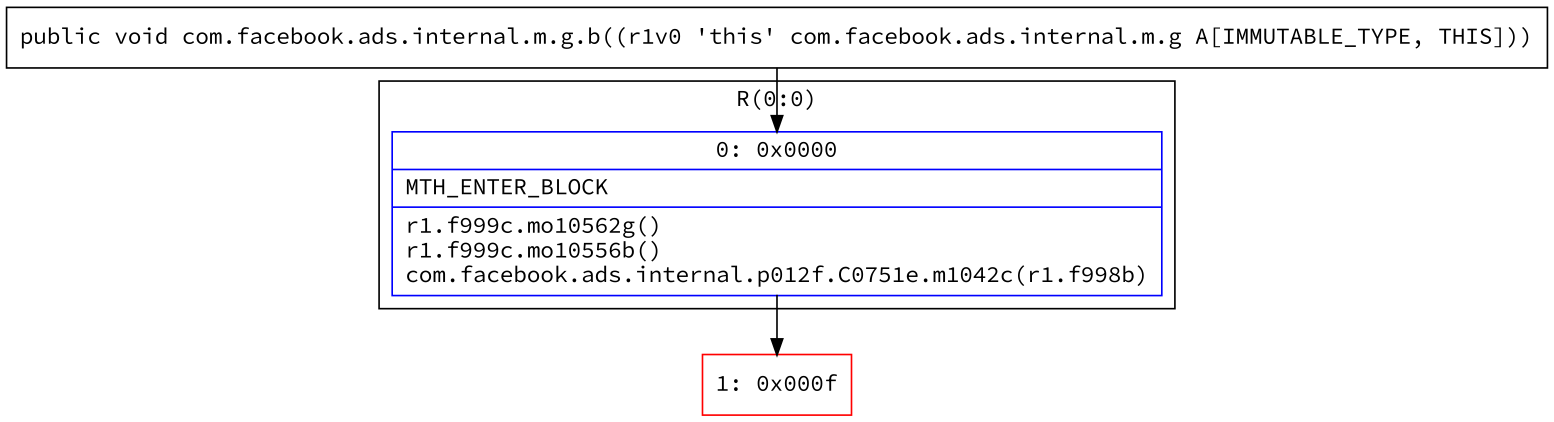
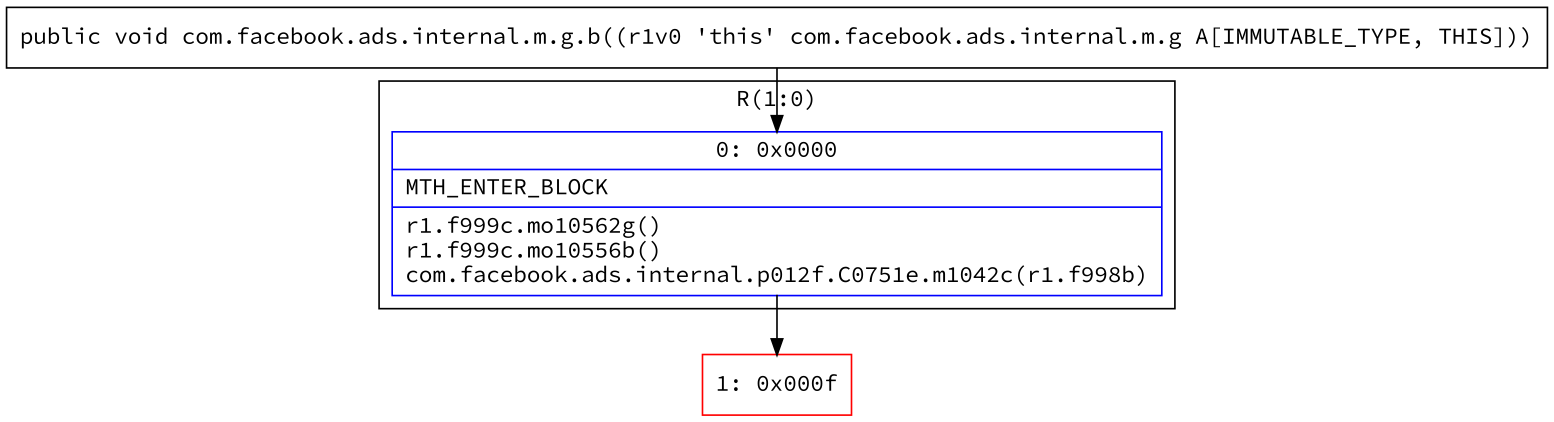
(777, 100) -> (777, 100)
